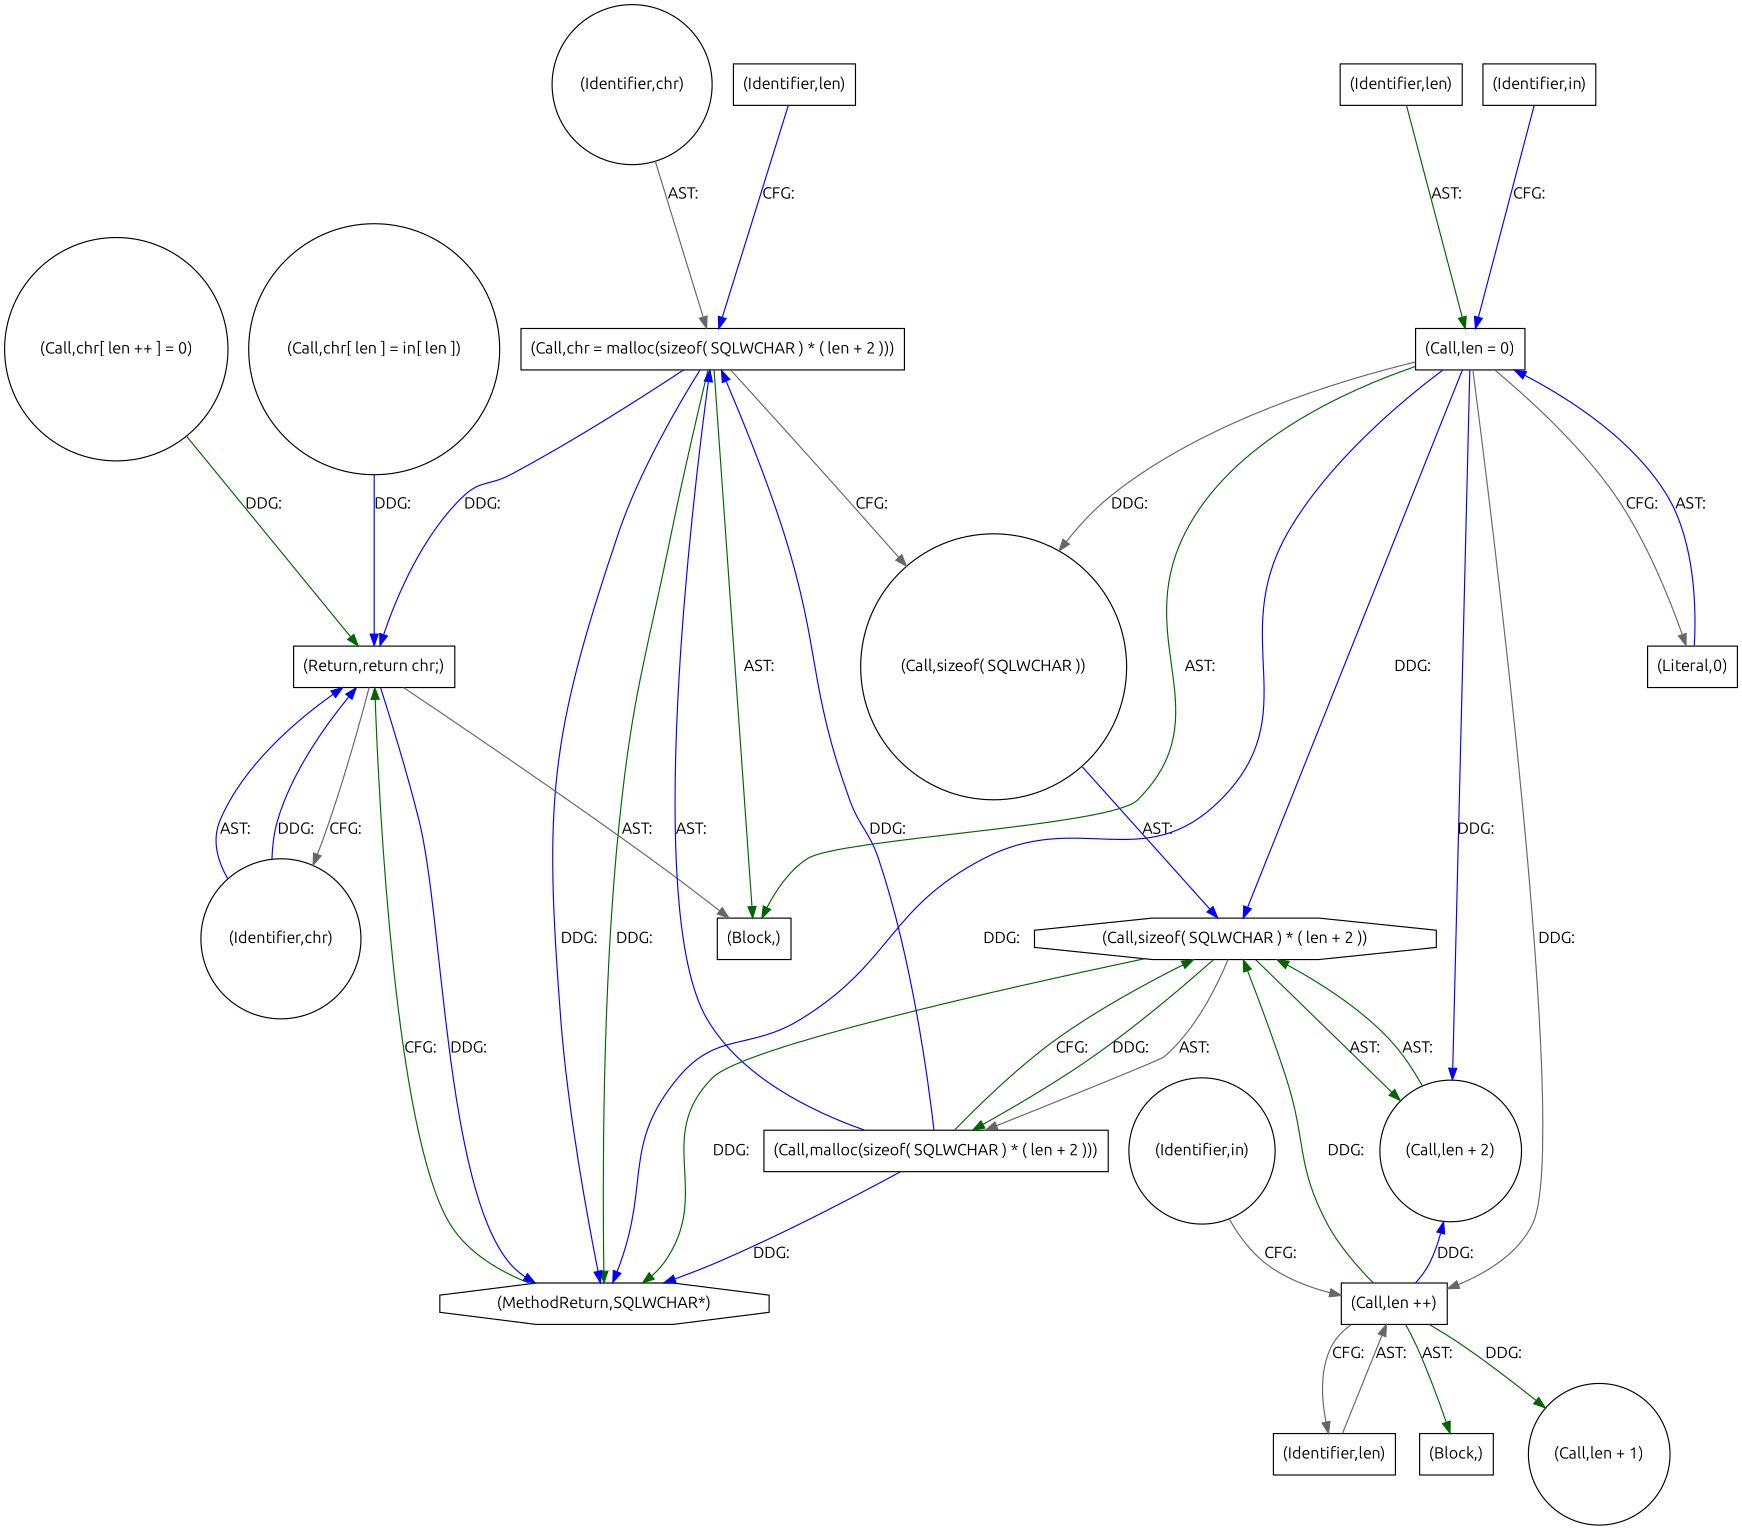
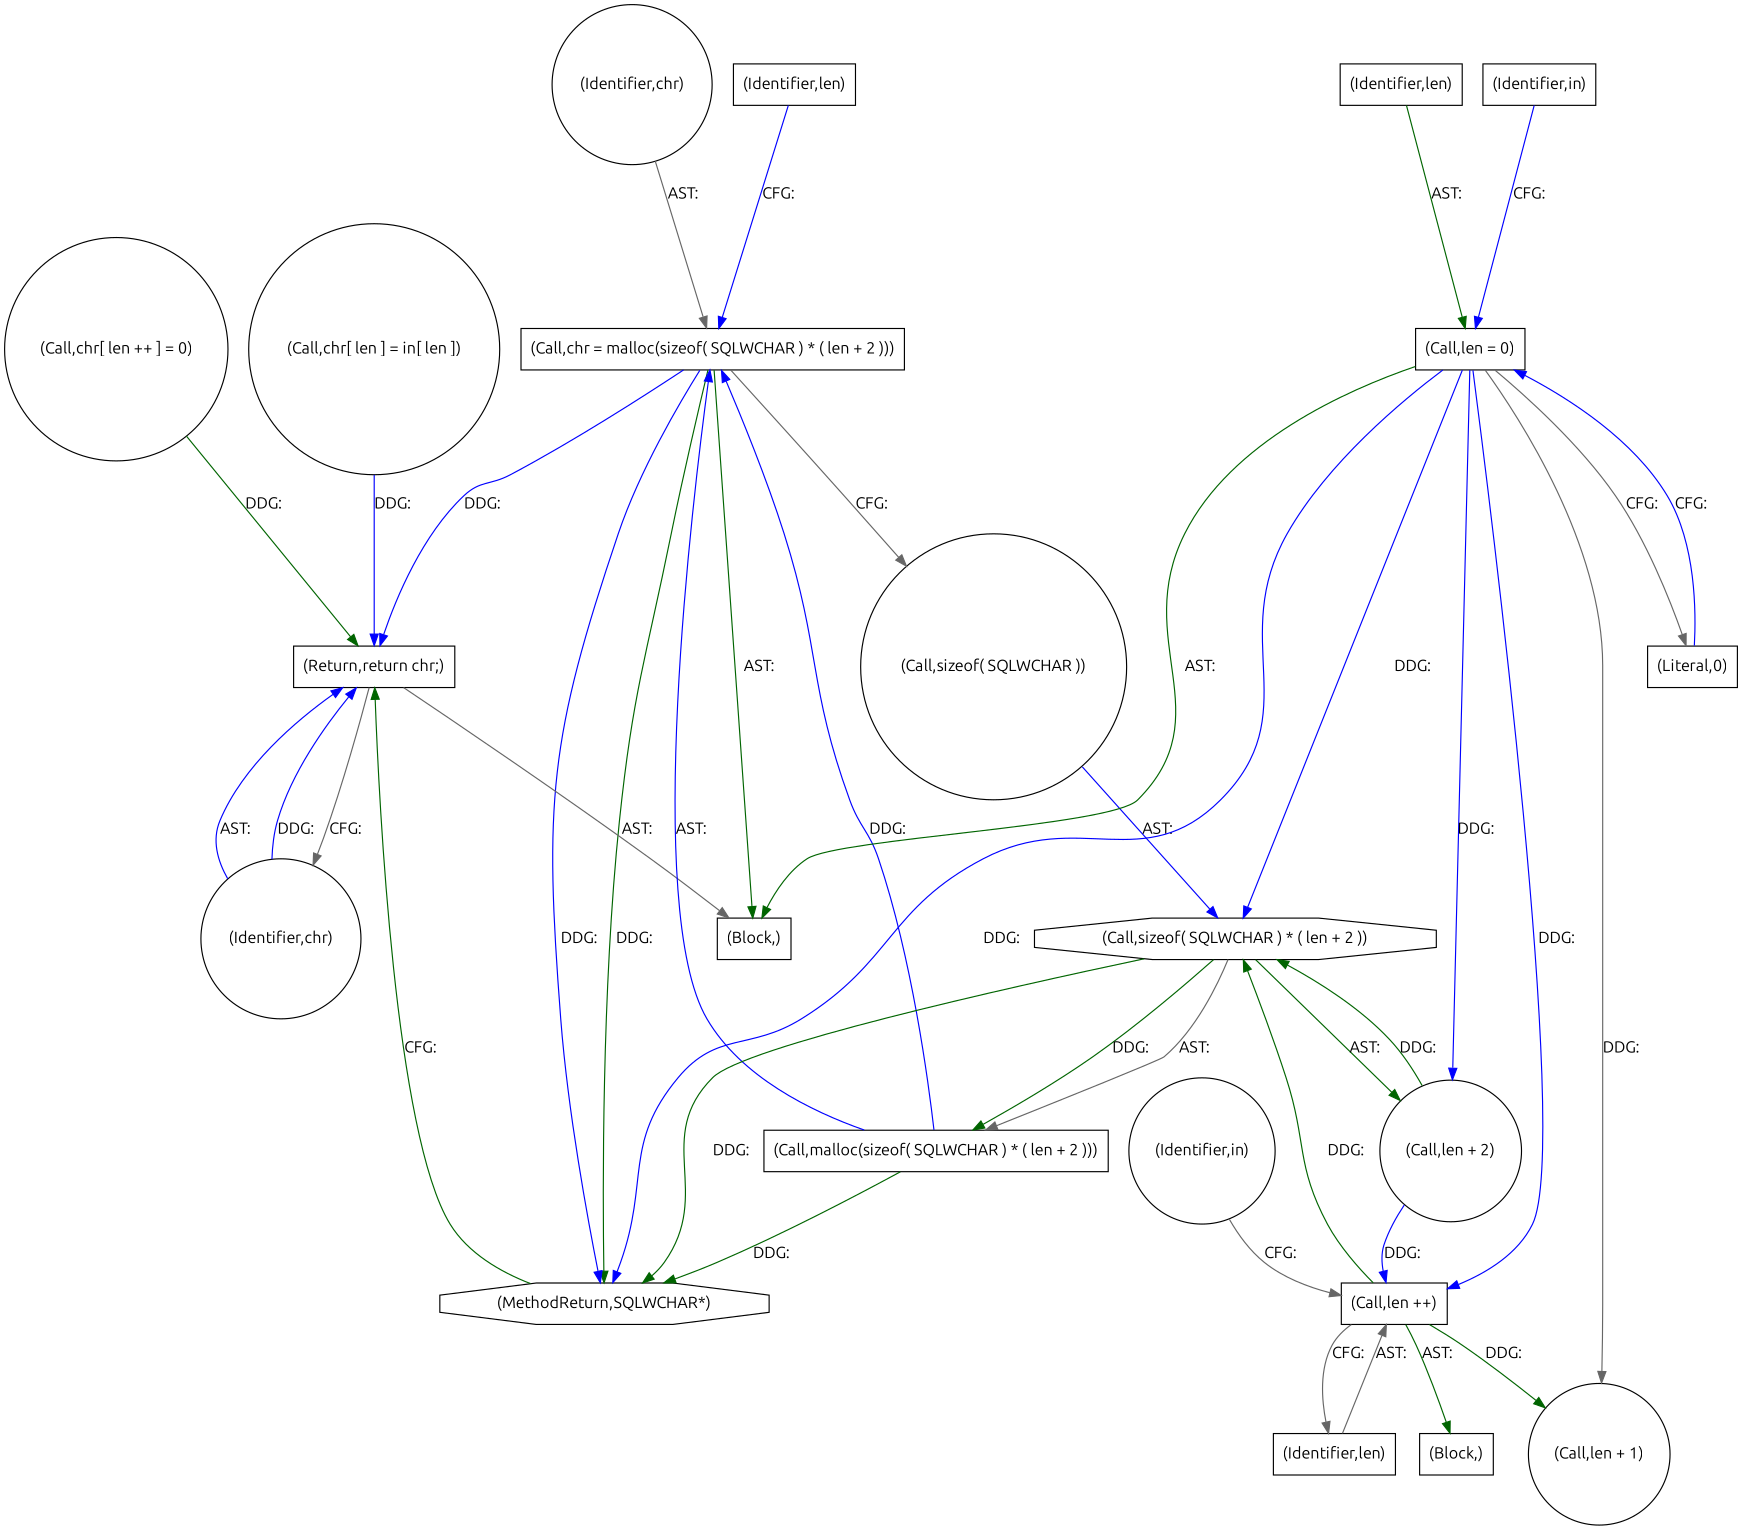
(1227, 426) -> (1603, 857)
(1693, 504) -> (1693, 504)
(1526, 845) -> (1526, 845)
(442, 988) -> none
(1061, 1036) -> none
(1420, 1048) -> (1420, 1048)
(789, 1229) -> (789, 1229)
(1431, 1260) -> (1387, 1236)
